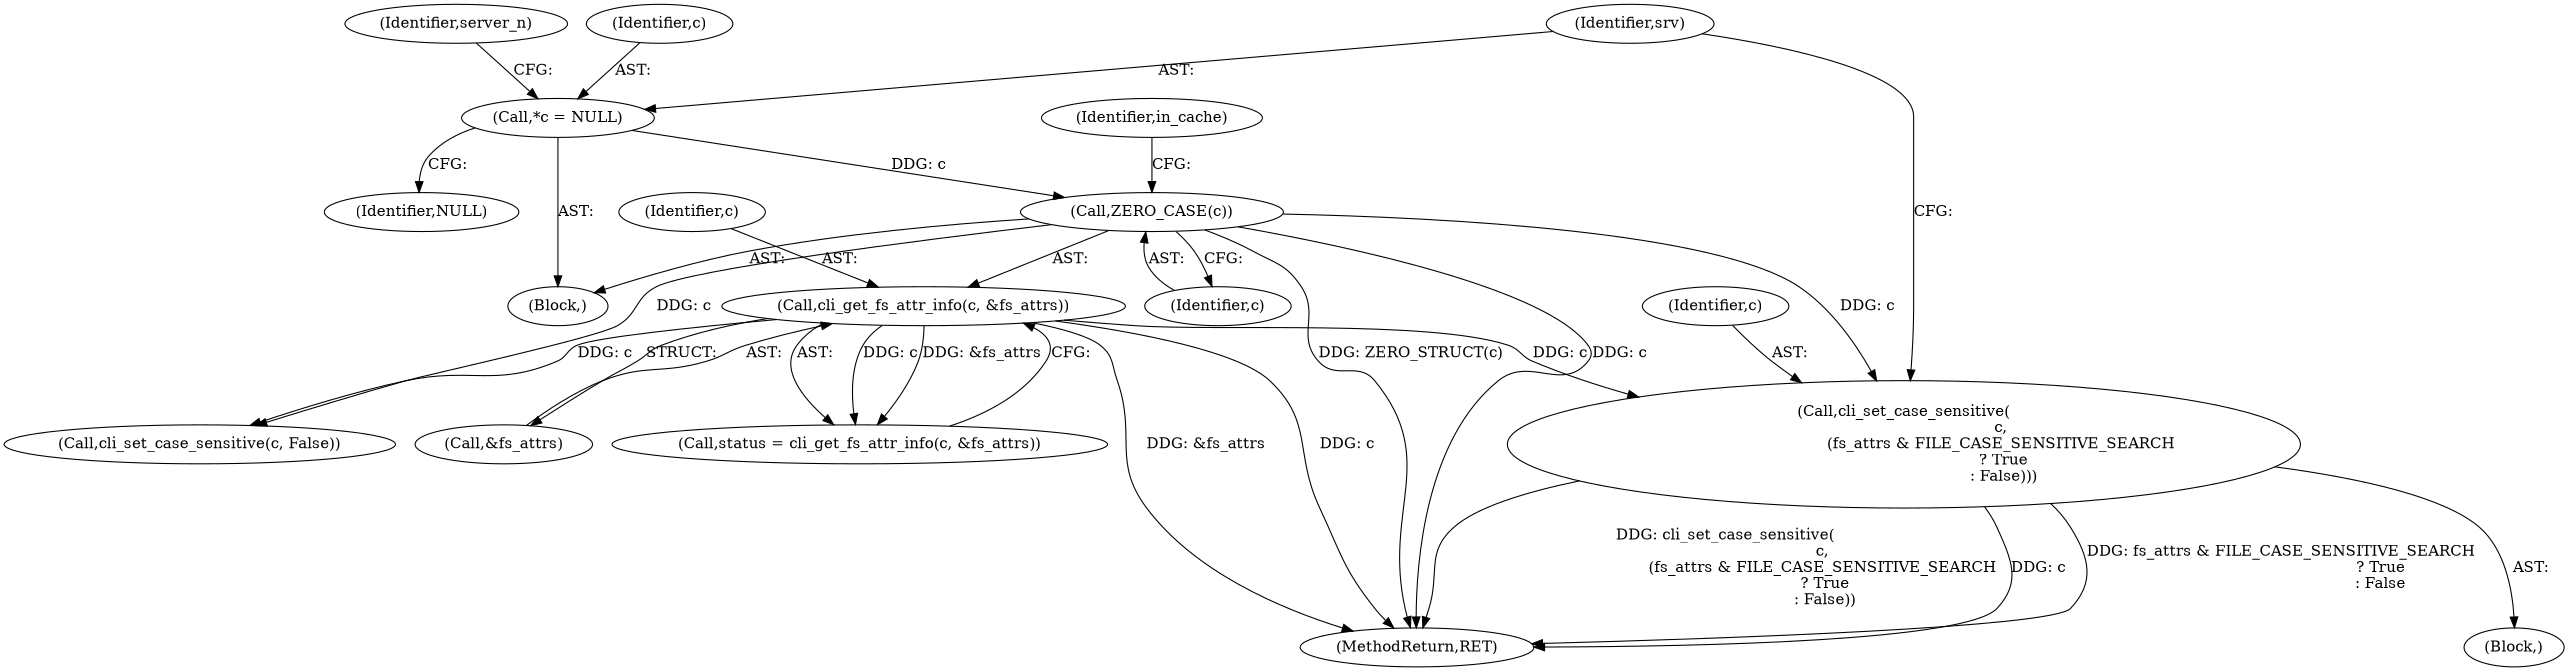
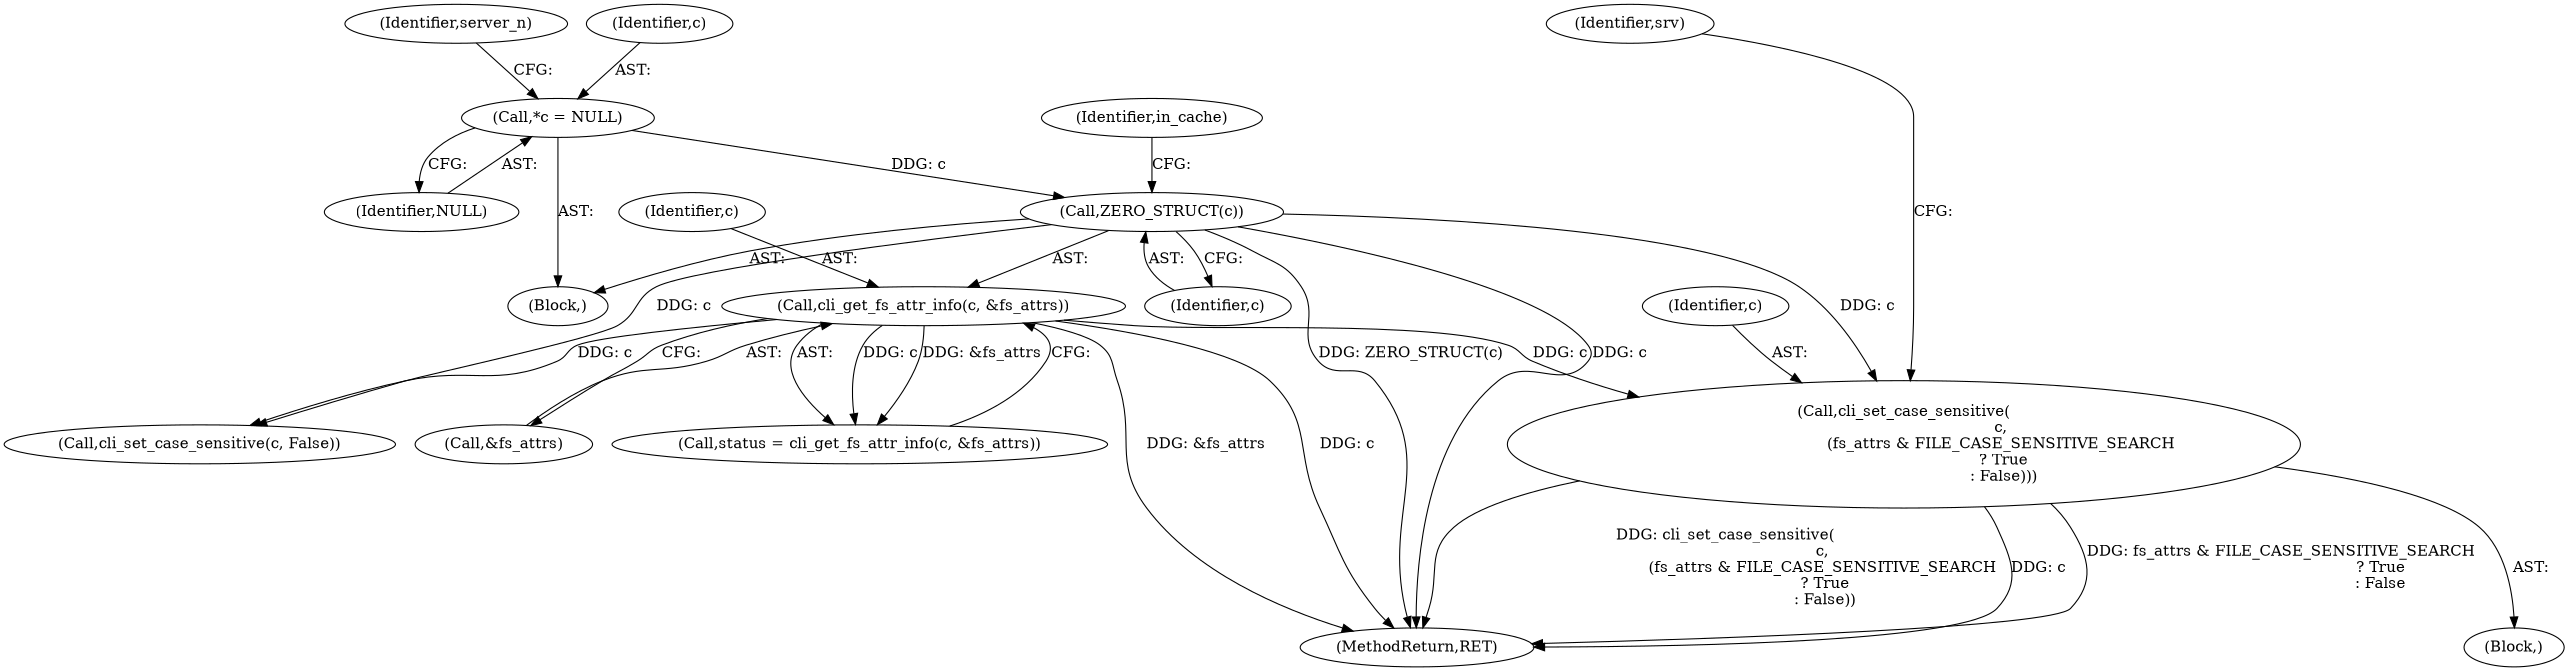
(1104, 70) -> (485, 168)
(1152, 212) -> (1152, 212)
(684, 353) -> (684, 353)
